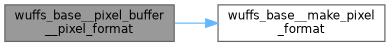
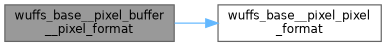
(301, 23) -> (300, 23)
